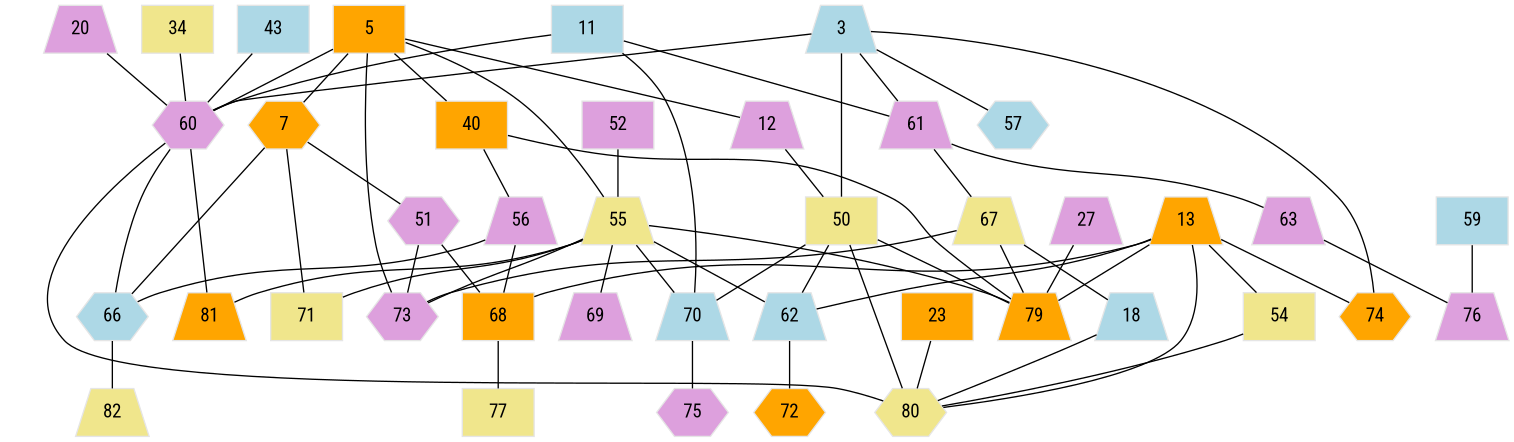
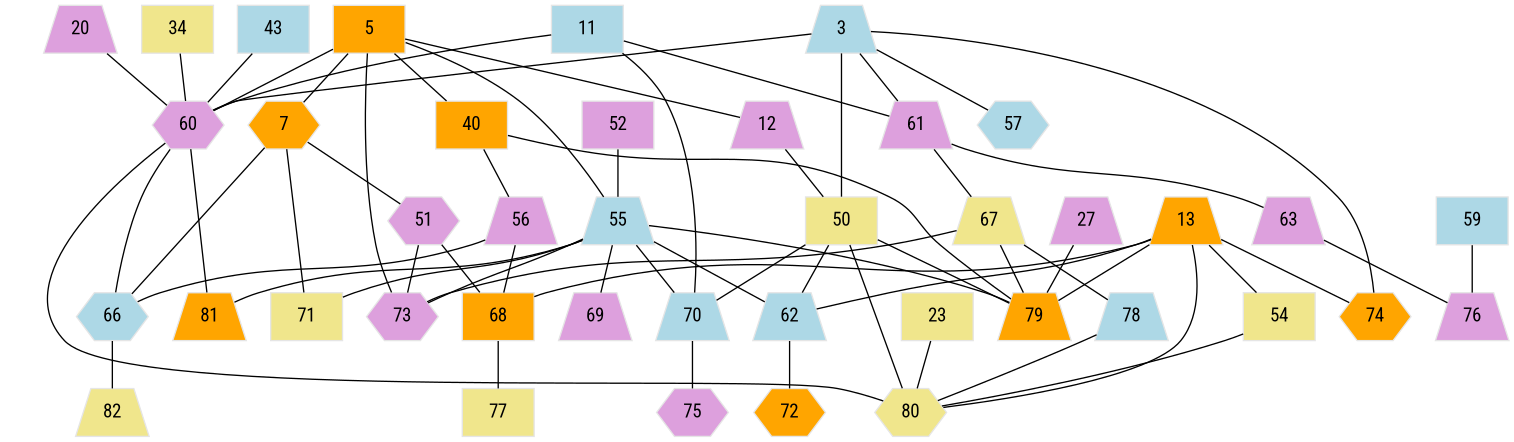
(618, 221) -> (618, 221)
(937, 317) -> (937, 317)
(1132, 317) -> (1132, 317)
